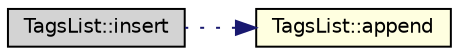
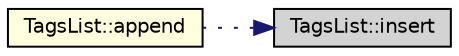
(210, 28) -> (228, 28)
